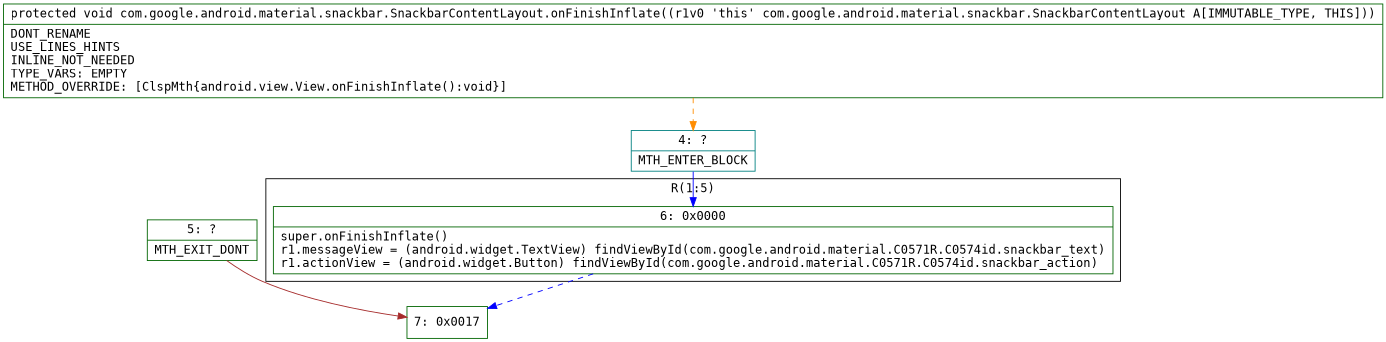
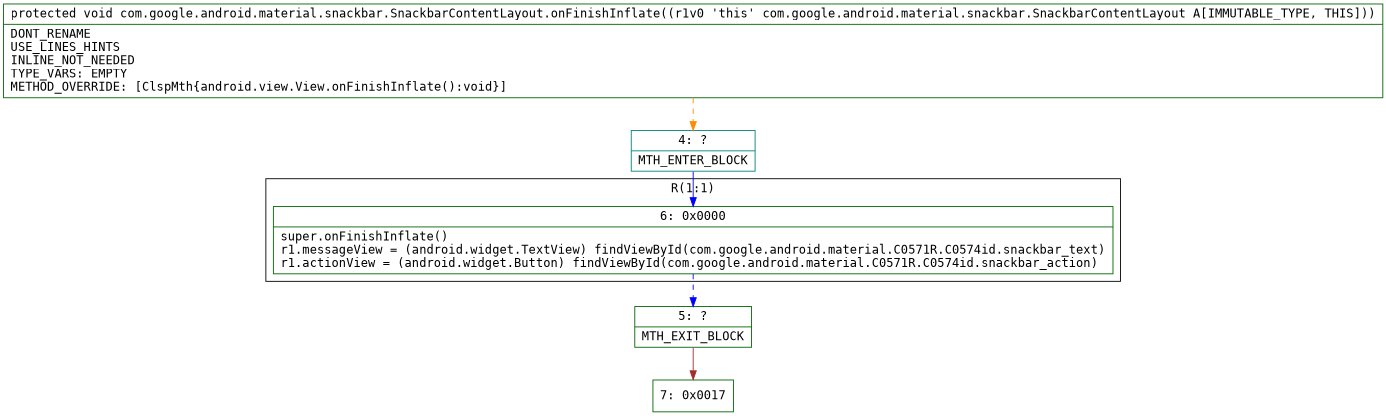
(693, 189) -> (693, 189)
(202, 250) -> (693, 337)
(545, 290) -> (693, 287)
